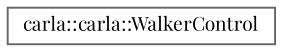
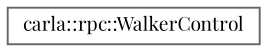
(141, 26) -> (134, 26)
